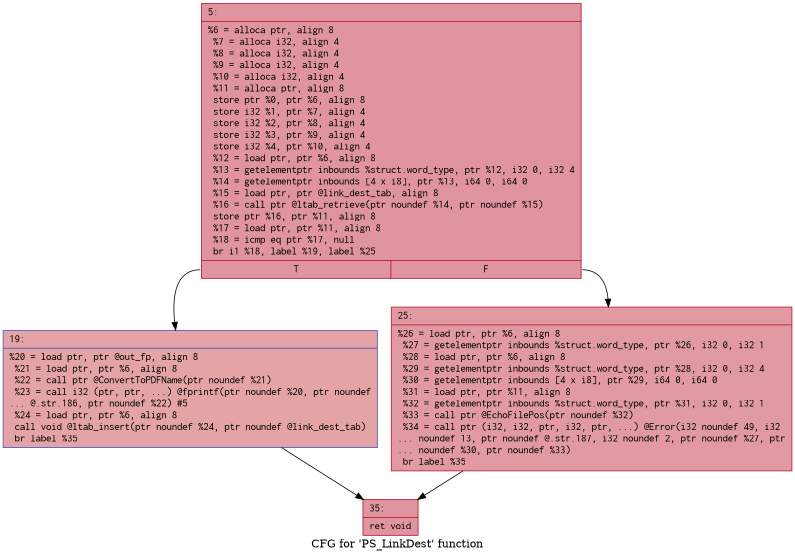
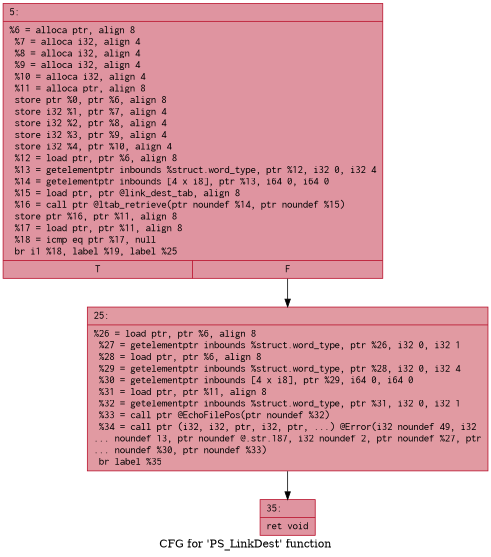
(190, 389) -> none
